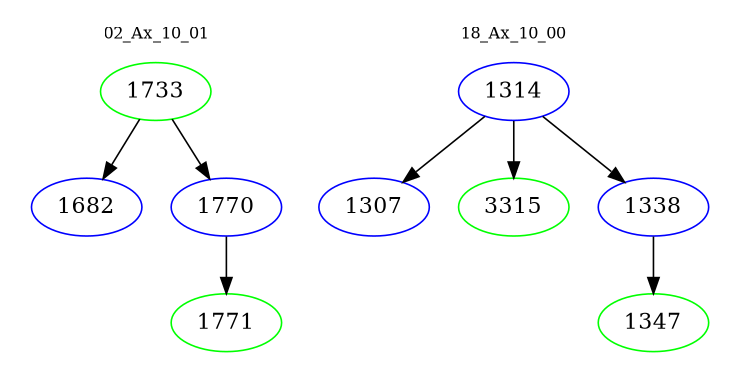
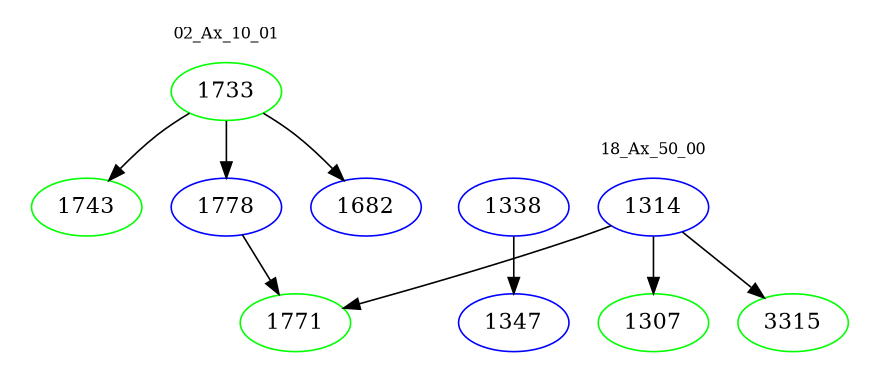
(514, 35) -> (653, 150)
(577, 144) -> (486, 267)
none -> (87, 207)
(226, 207) -> (226, 207)
(374, 207) -> (653, 323)
(653, 323) -> (514, 323)
